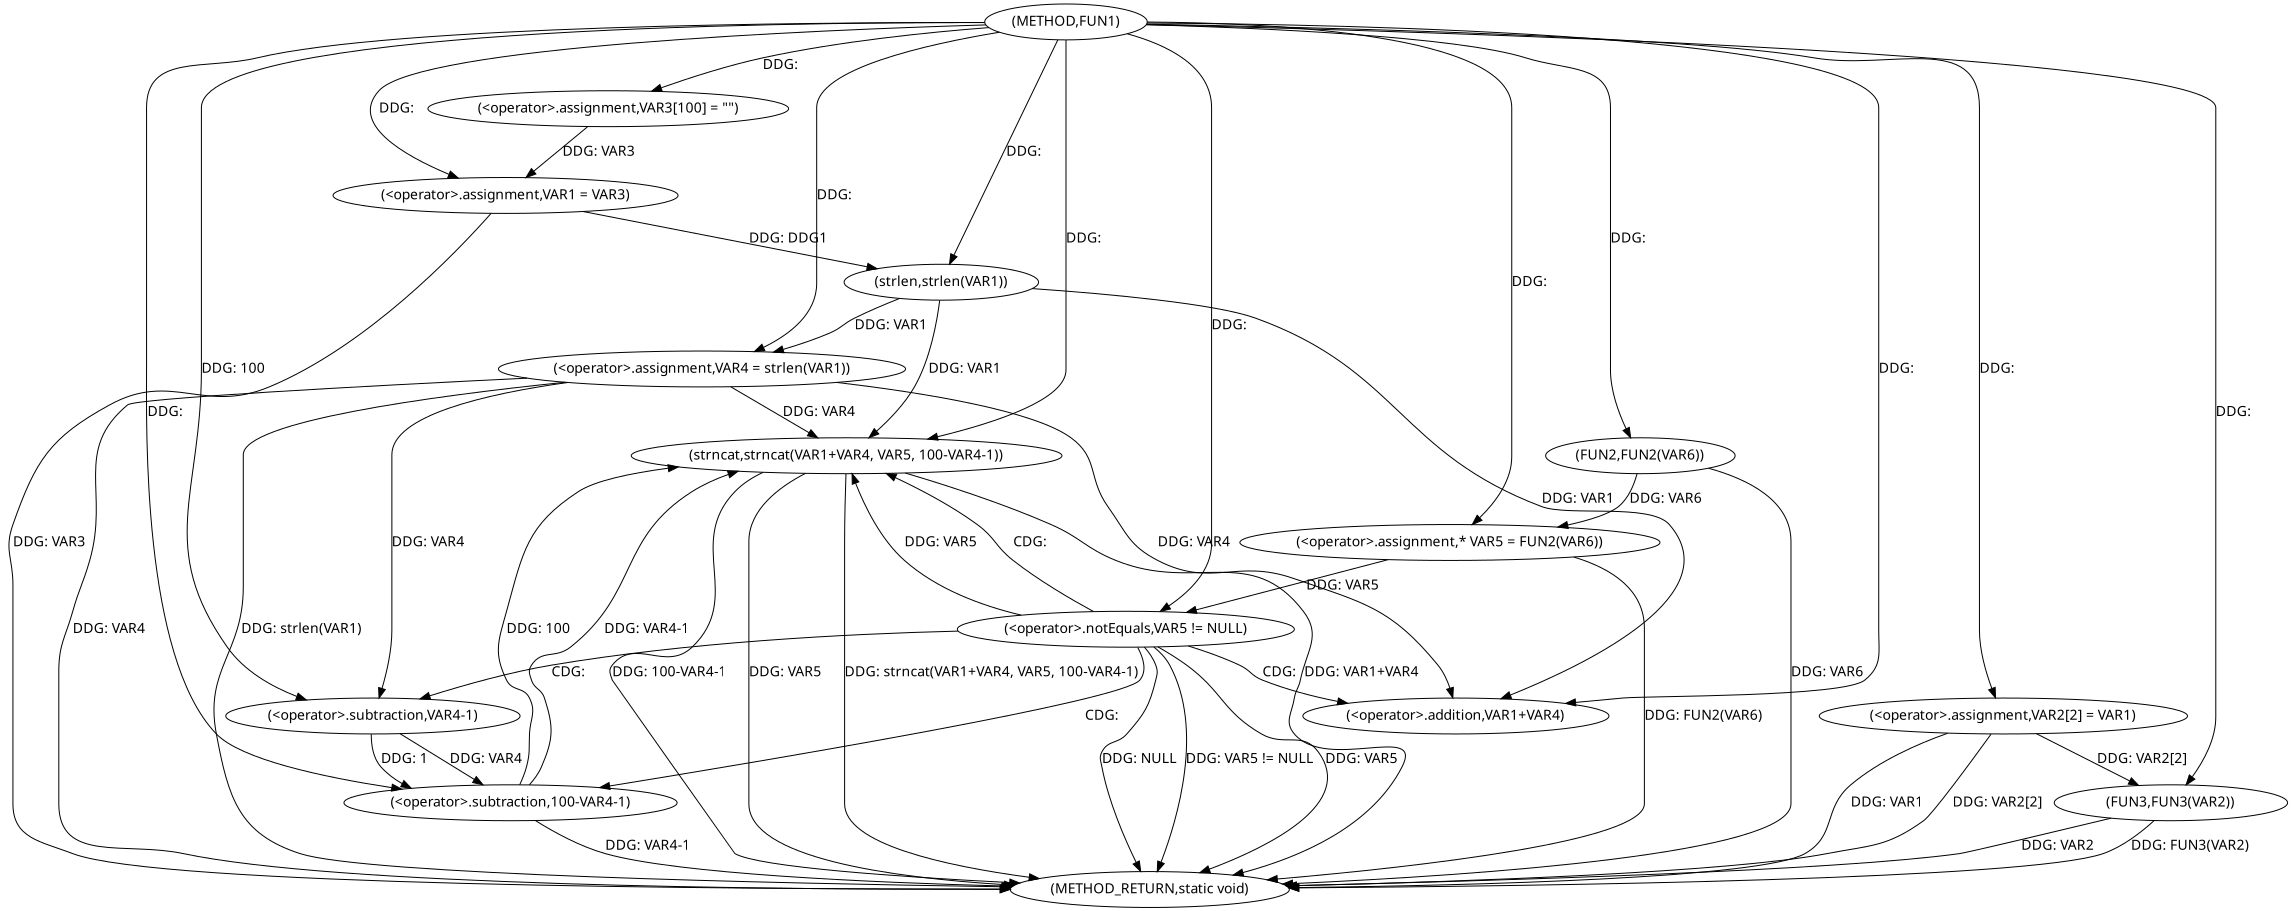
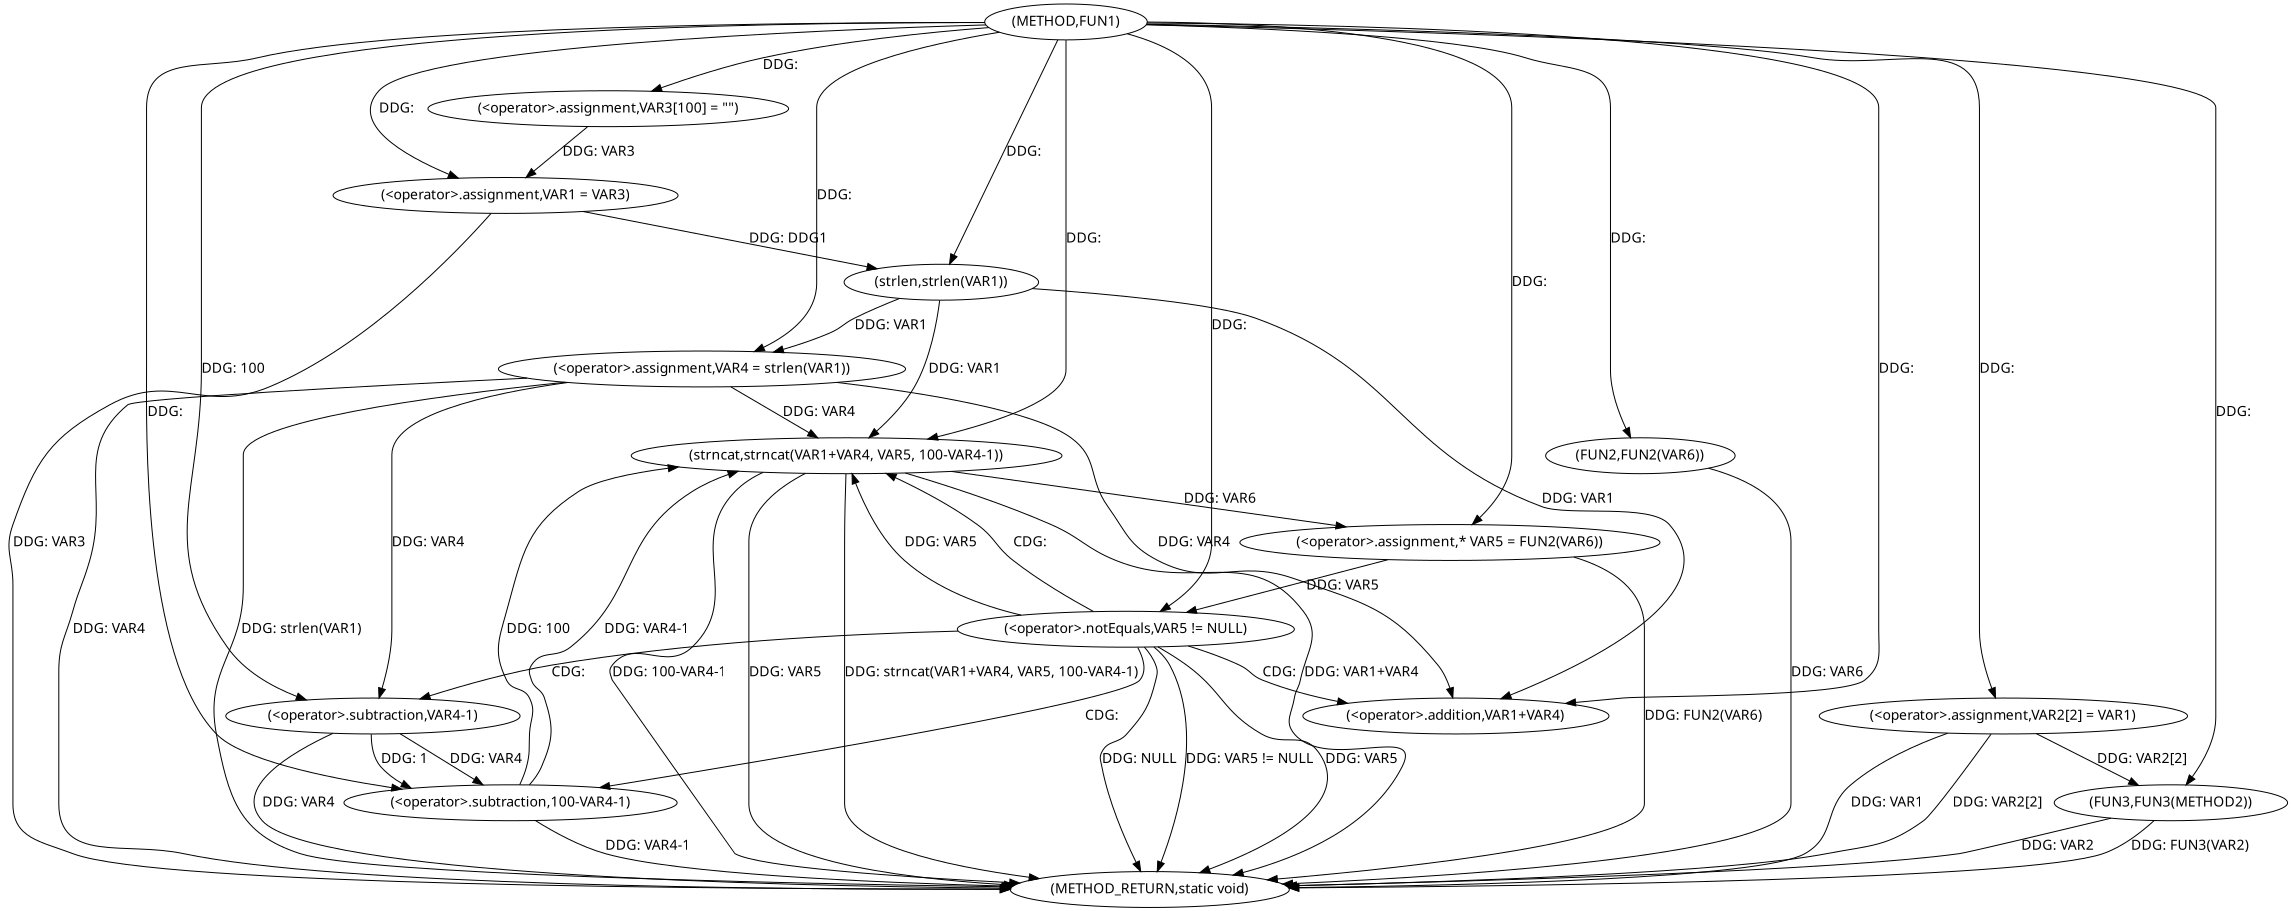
(1621, 504) -> (1144, 498)
(2171, 803) -> (2171, 803)
none -> (432, 862)
